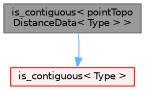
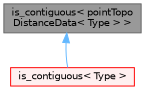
(79, 45) -> (66, 55)
